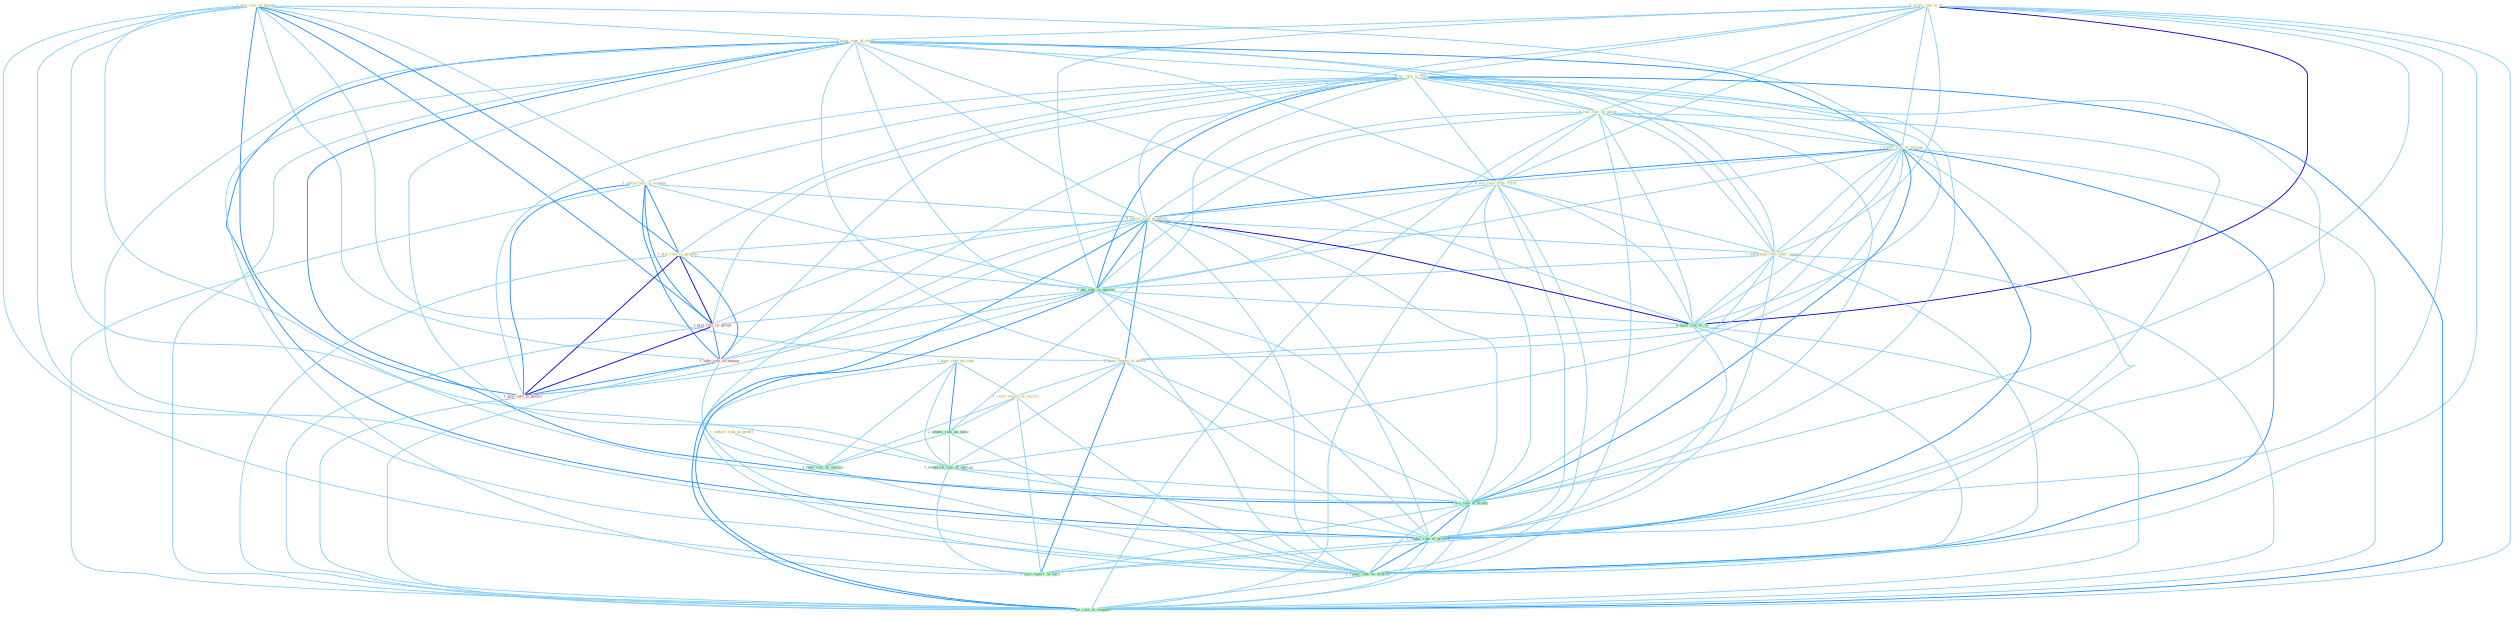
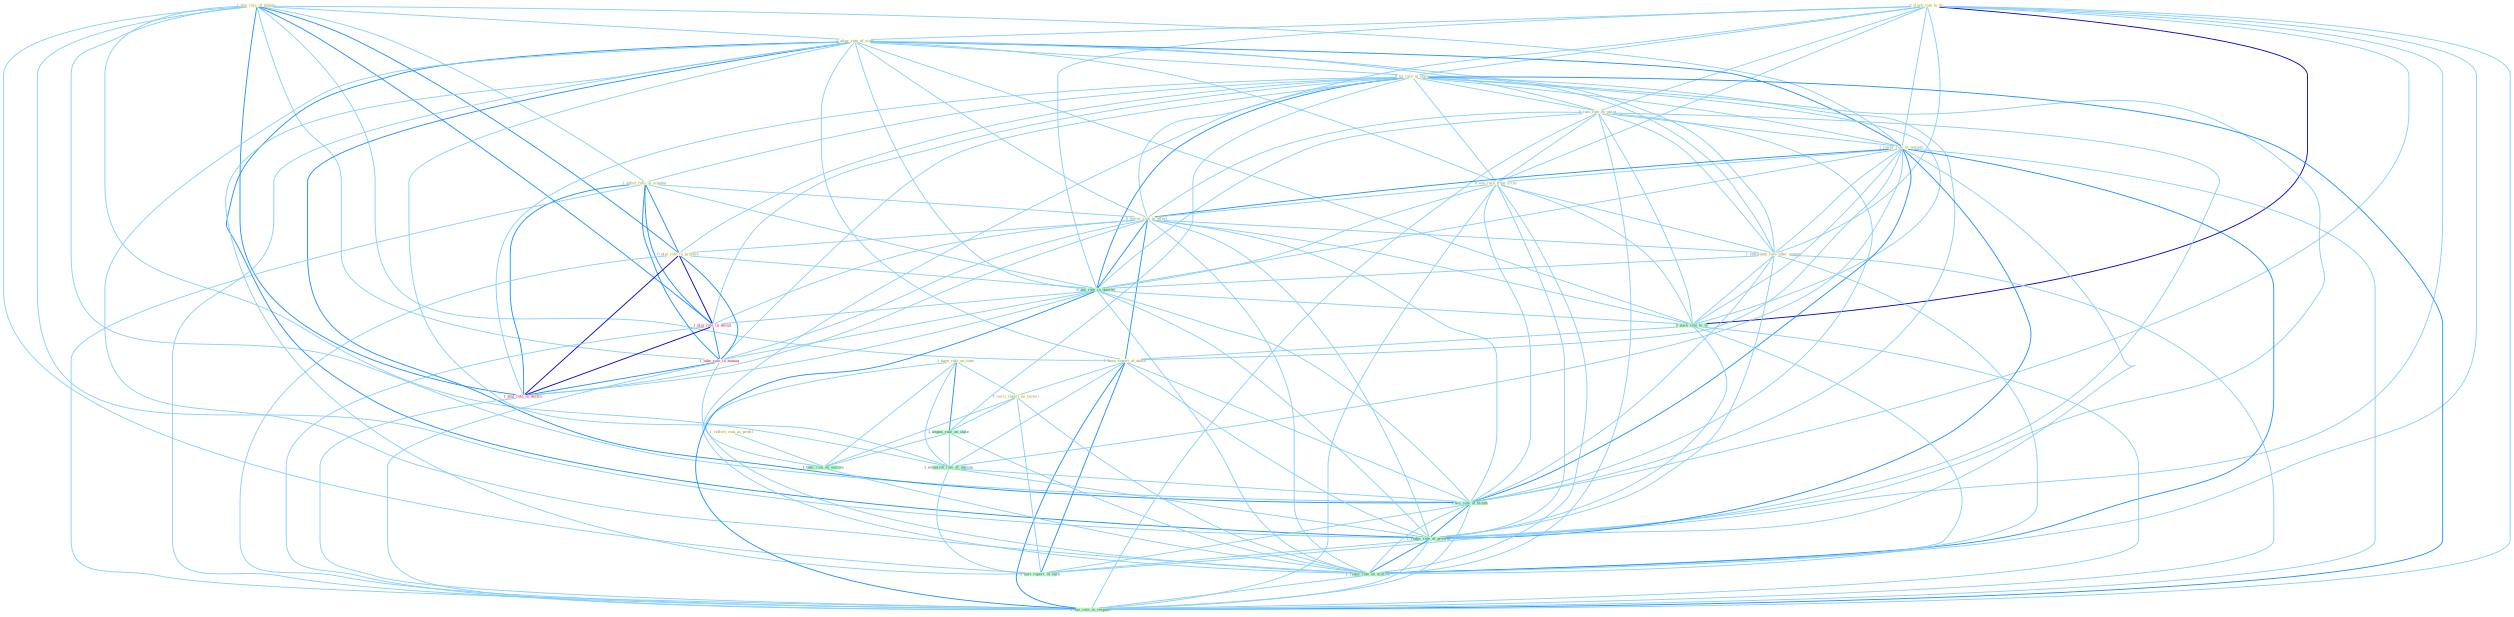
(1424, 263) -> (1424, 263)
(696, 442) -> (1041, 505)
